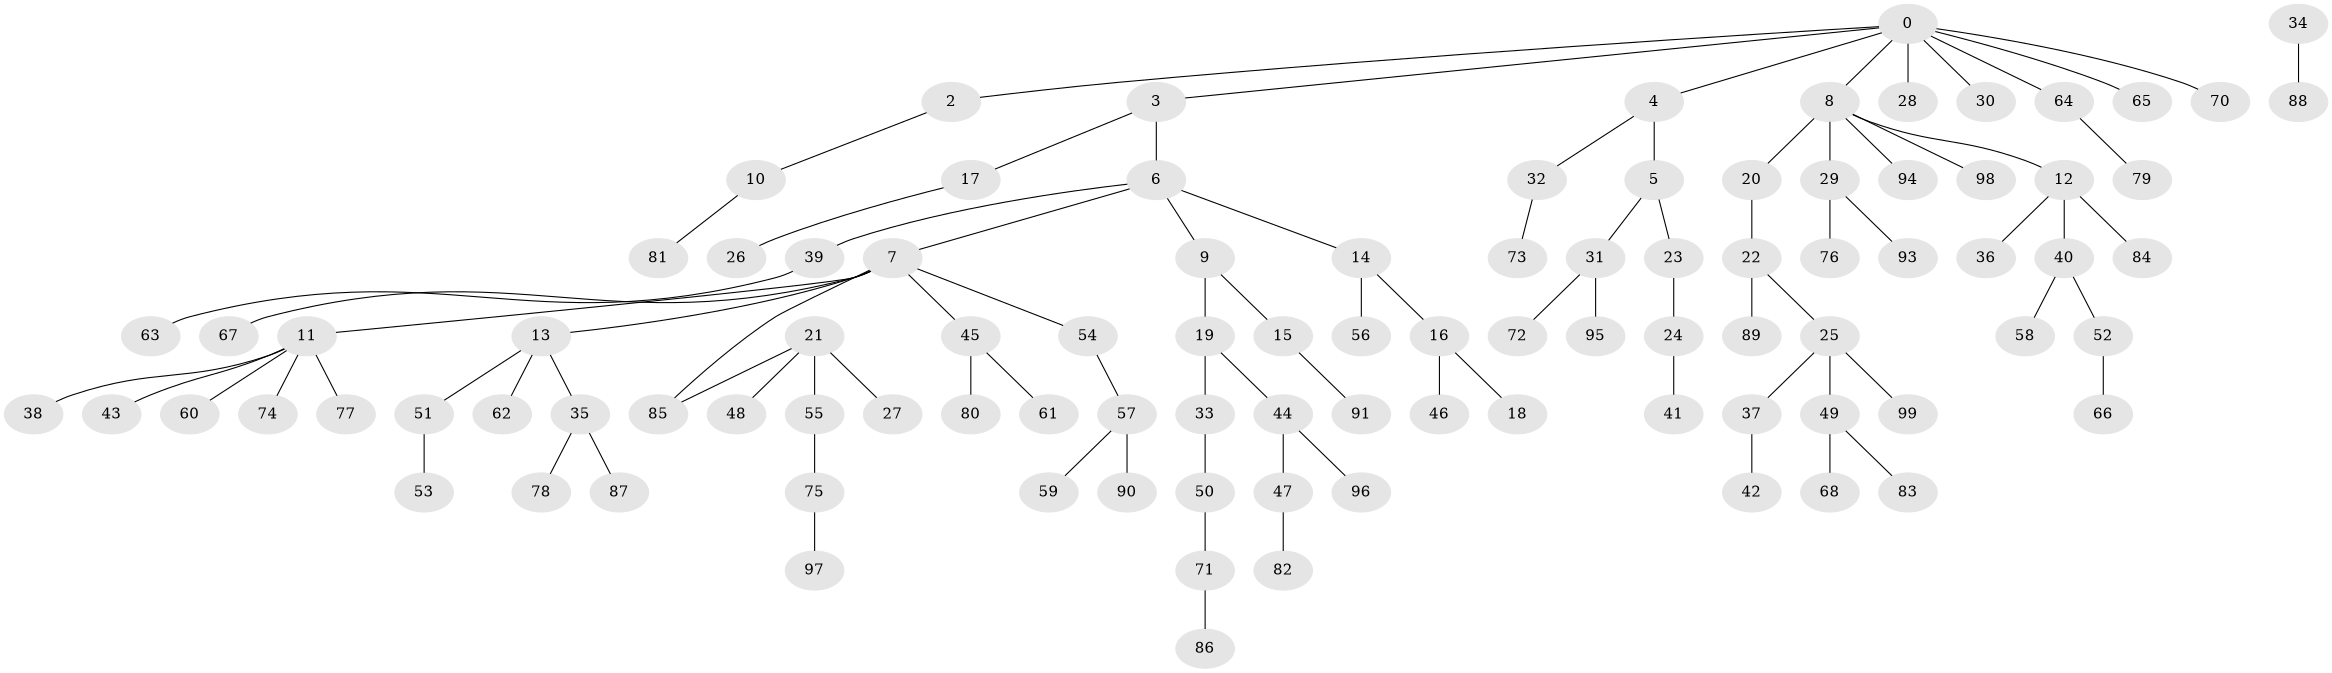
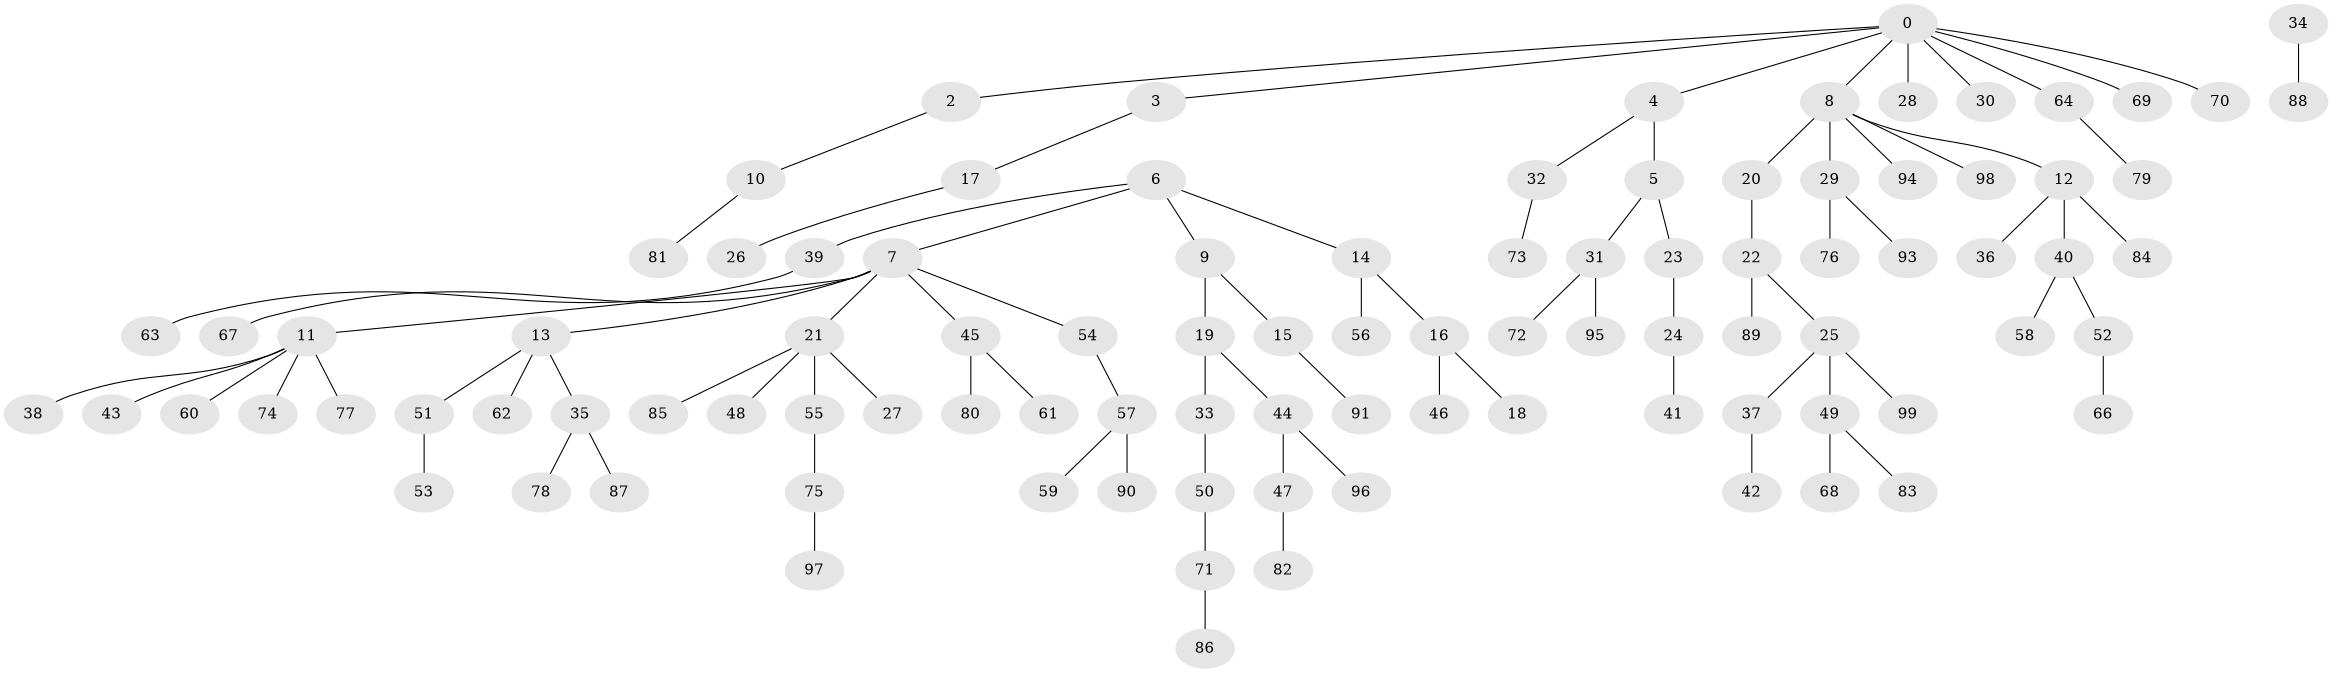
(2142, 102) -> (2142, 102)
(1156, 141) -> none
(765, 324) -> (854, 297)
